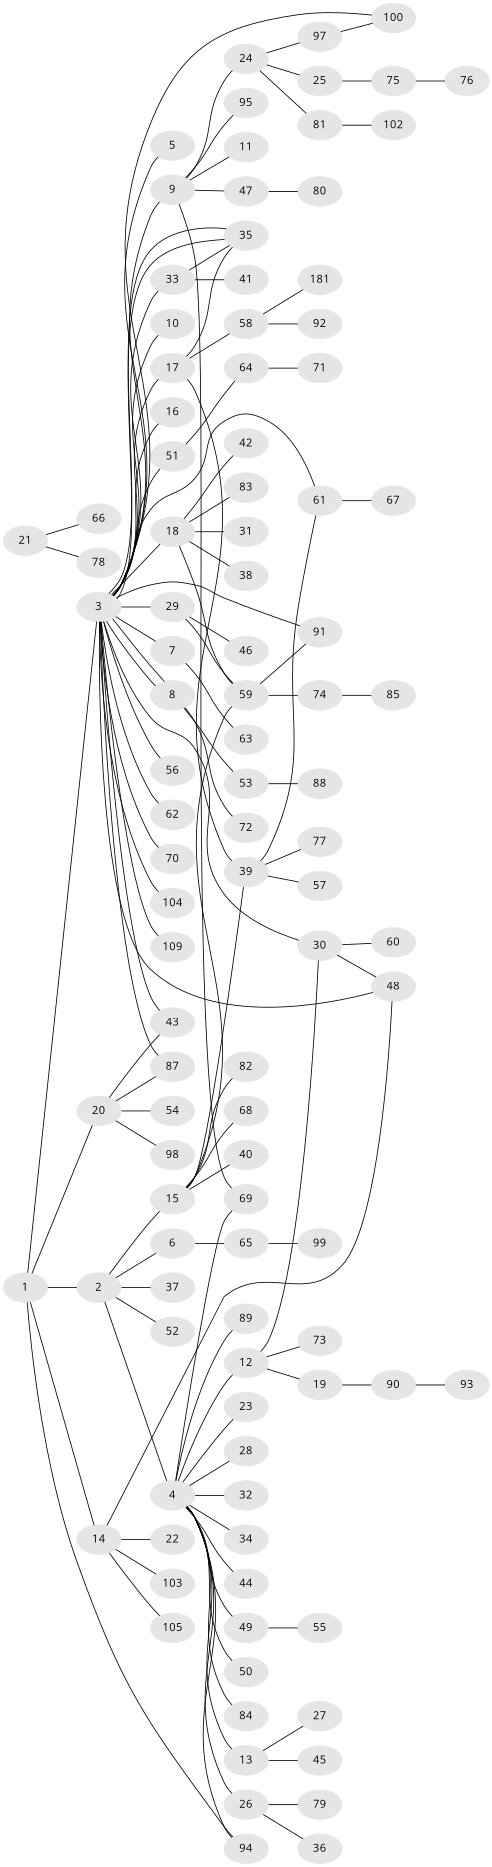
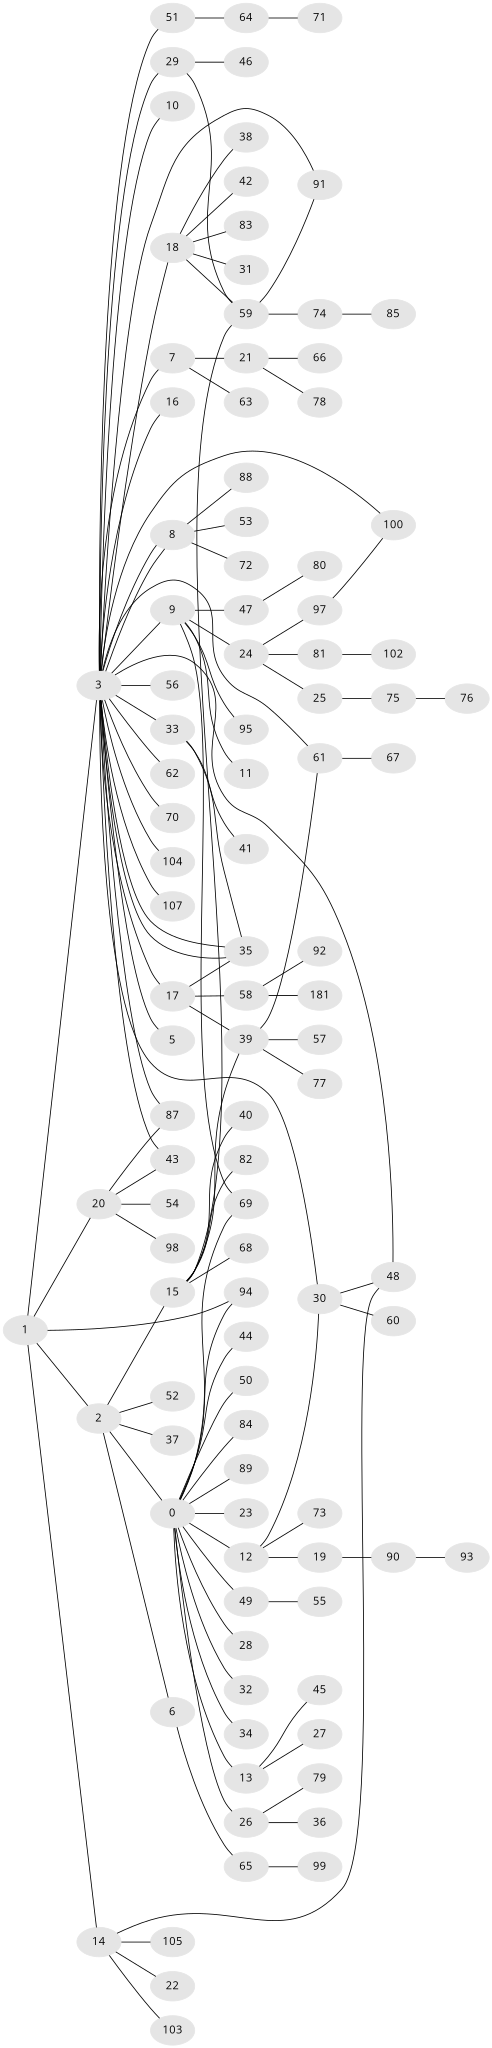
none -> (210, 358)
(283, 784) -> (209, 506)
(173, 947) -> (173, 906)
(173, 1495) -> (173, 1513)
